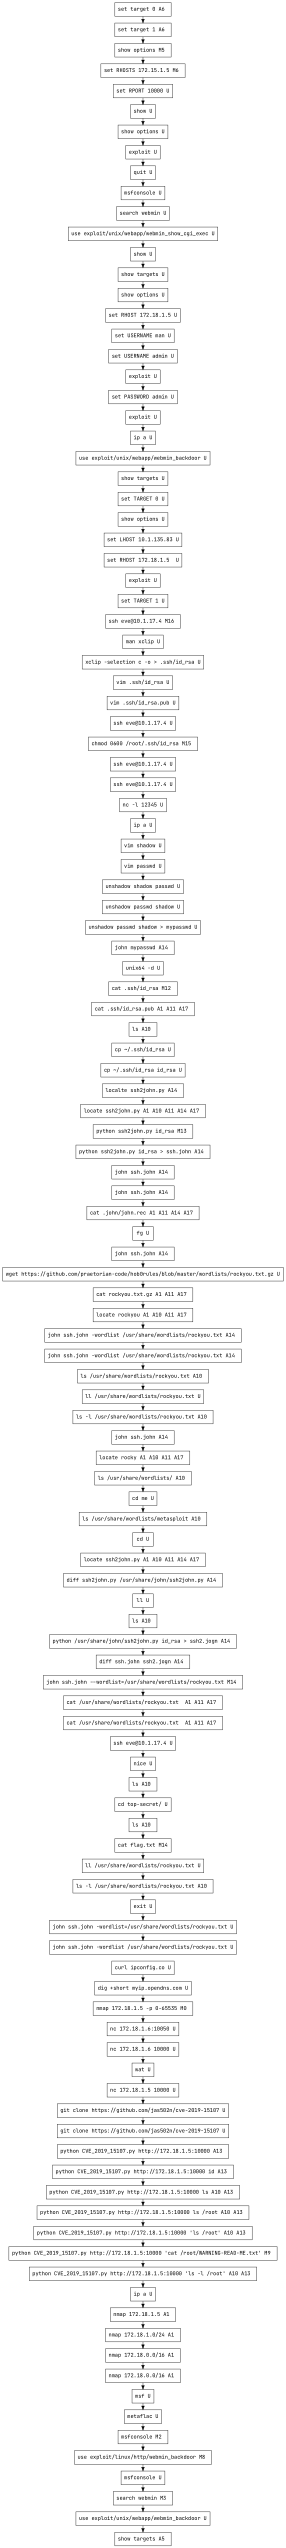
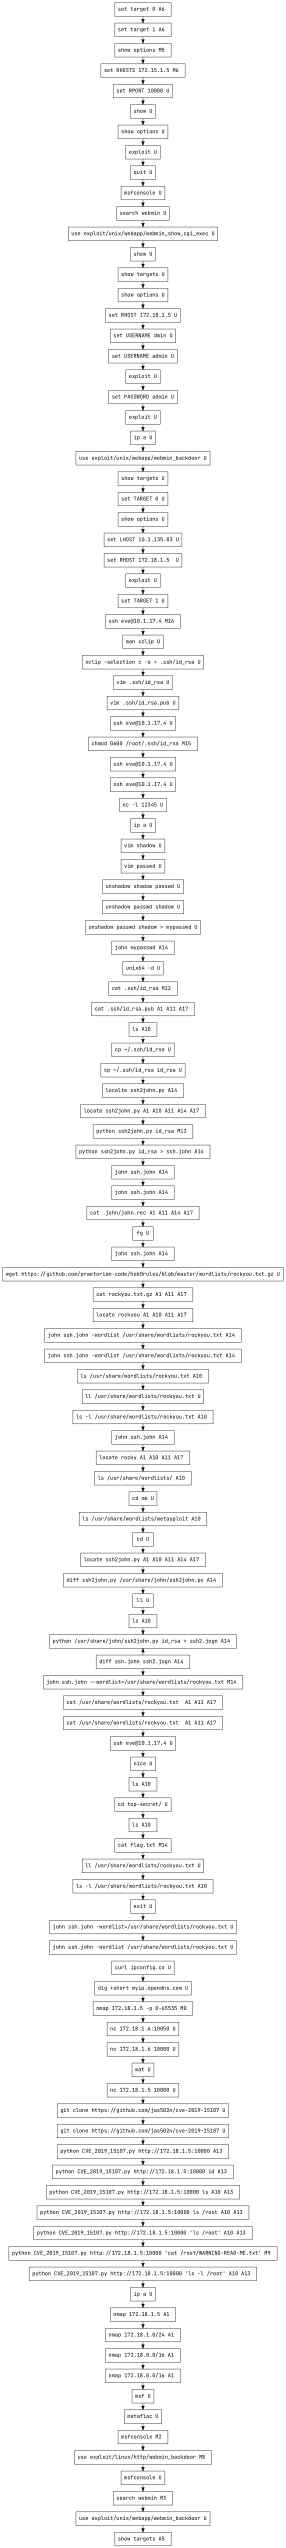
(143, 336) -> (143, 336)
(143, 1650) -> (143, 1654)
